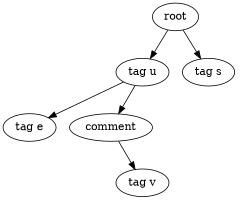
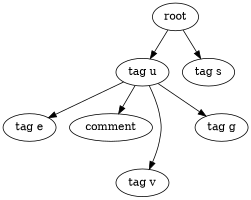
none -> (222, 127)
(125, 152) -> (161, 124)
